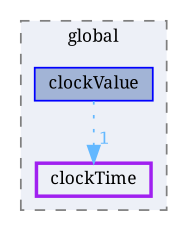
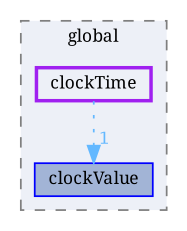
(94, 123) -> (94, 123)
